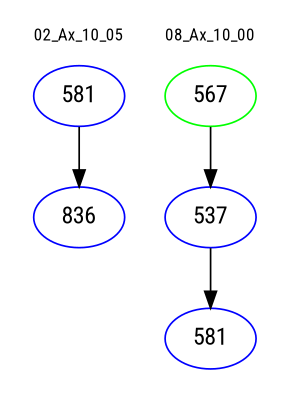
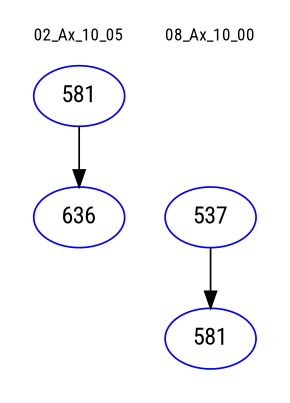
(211, 96) -> none
(79, 217) -> (79, 217)
